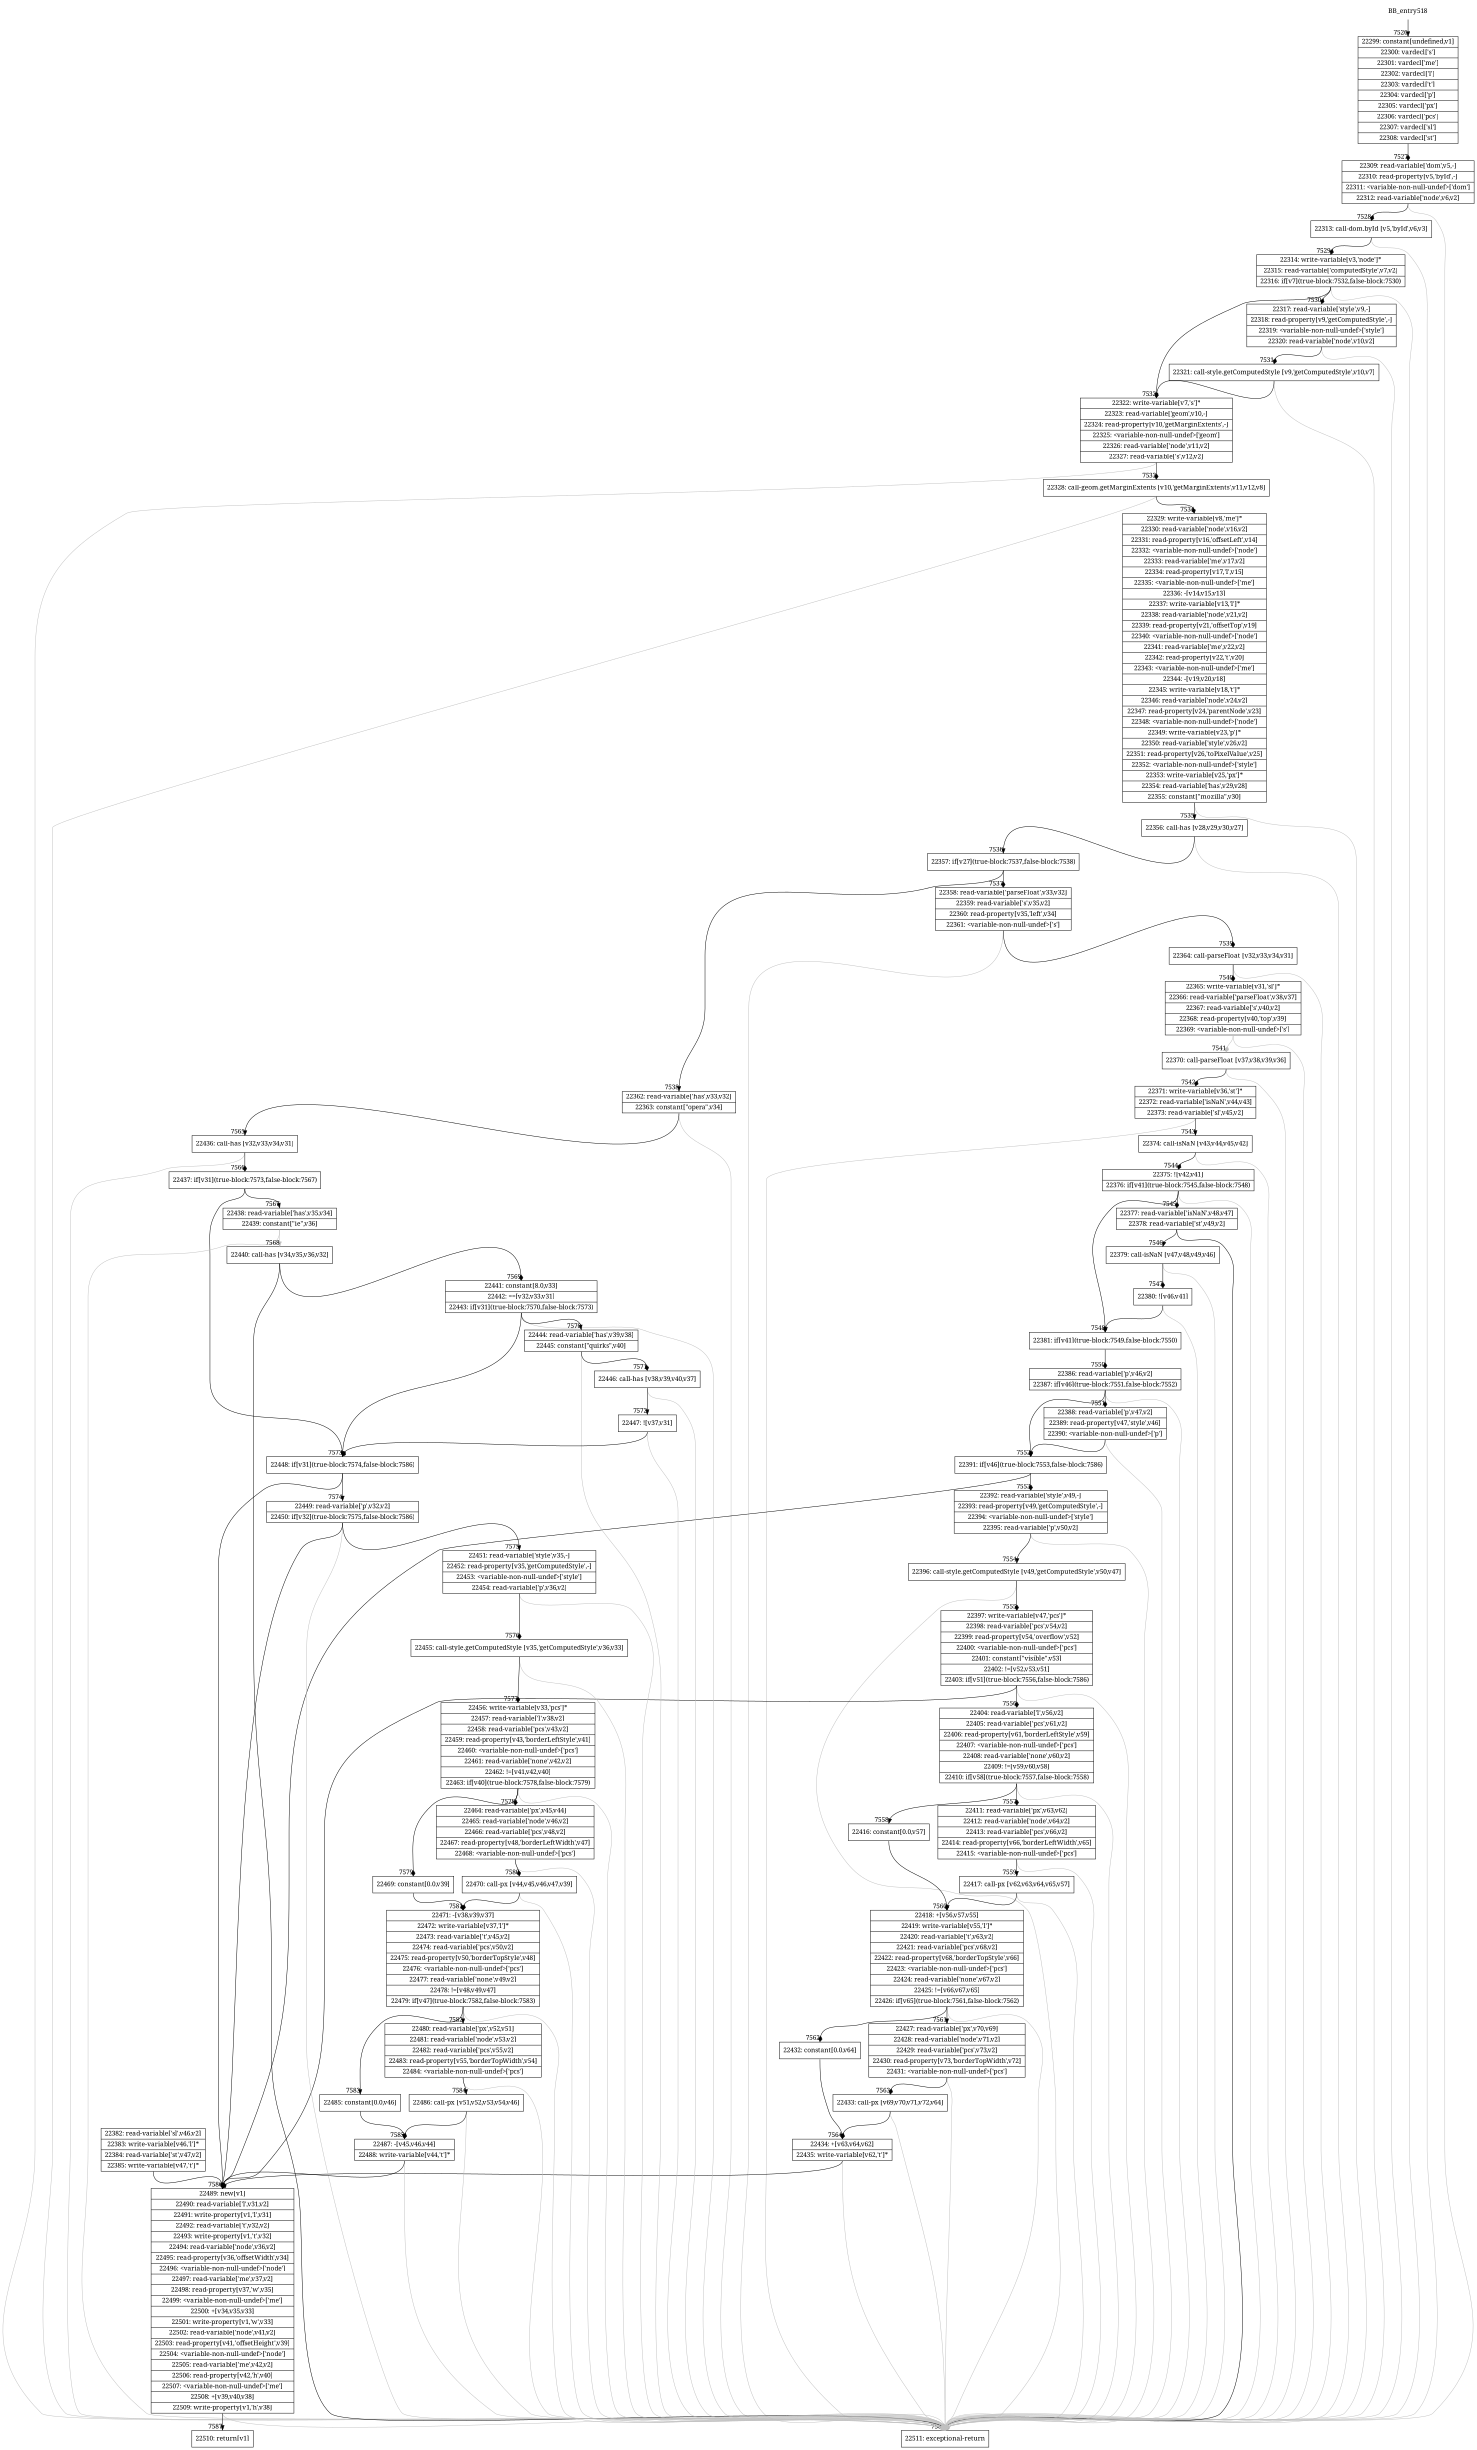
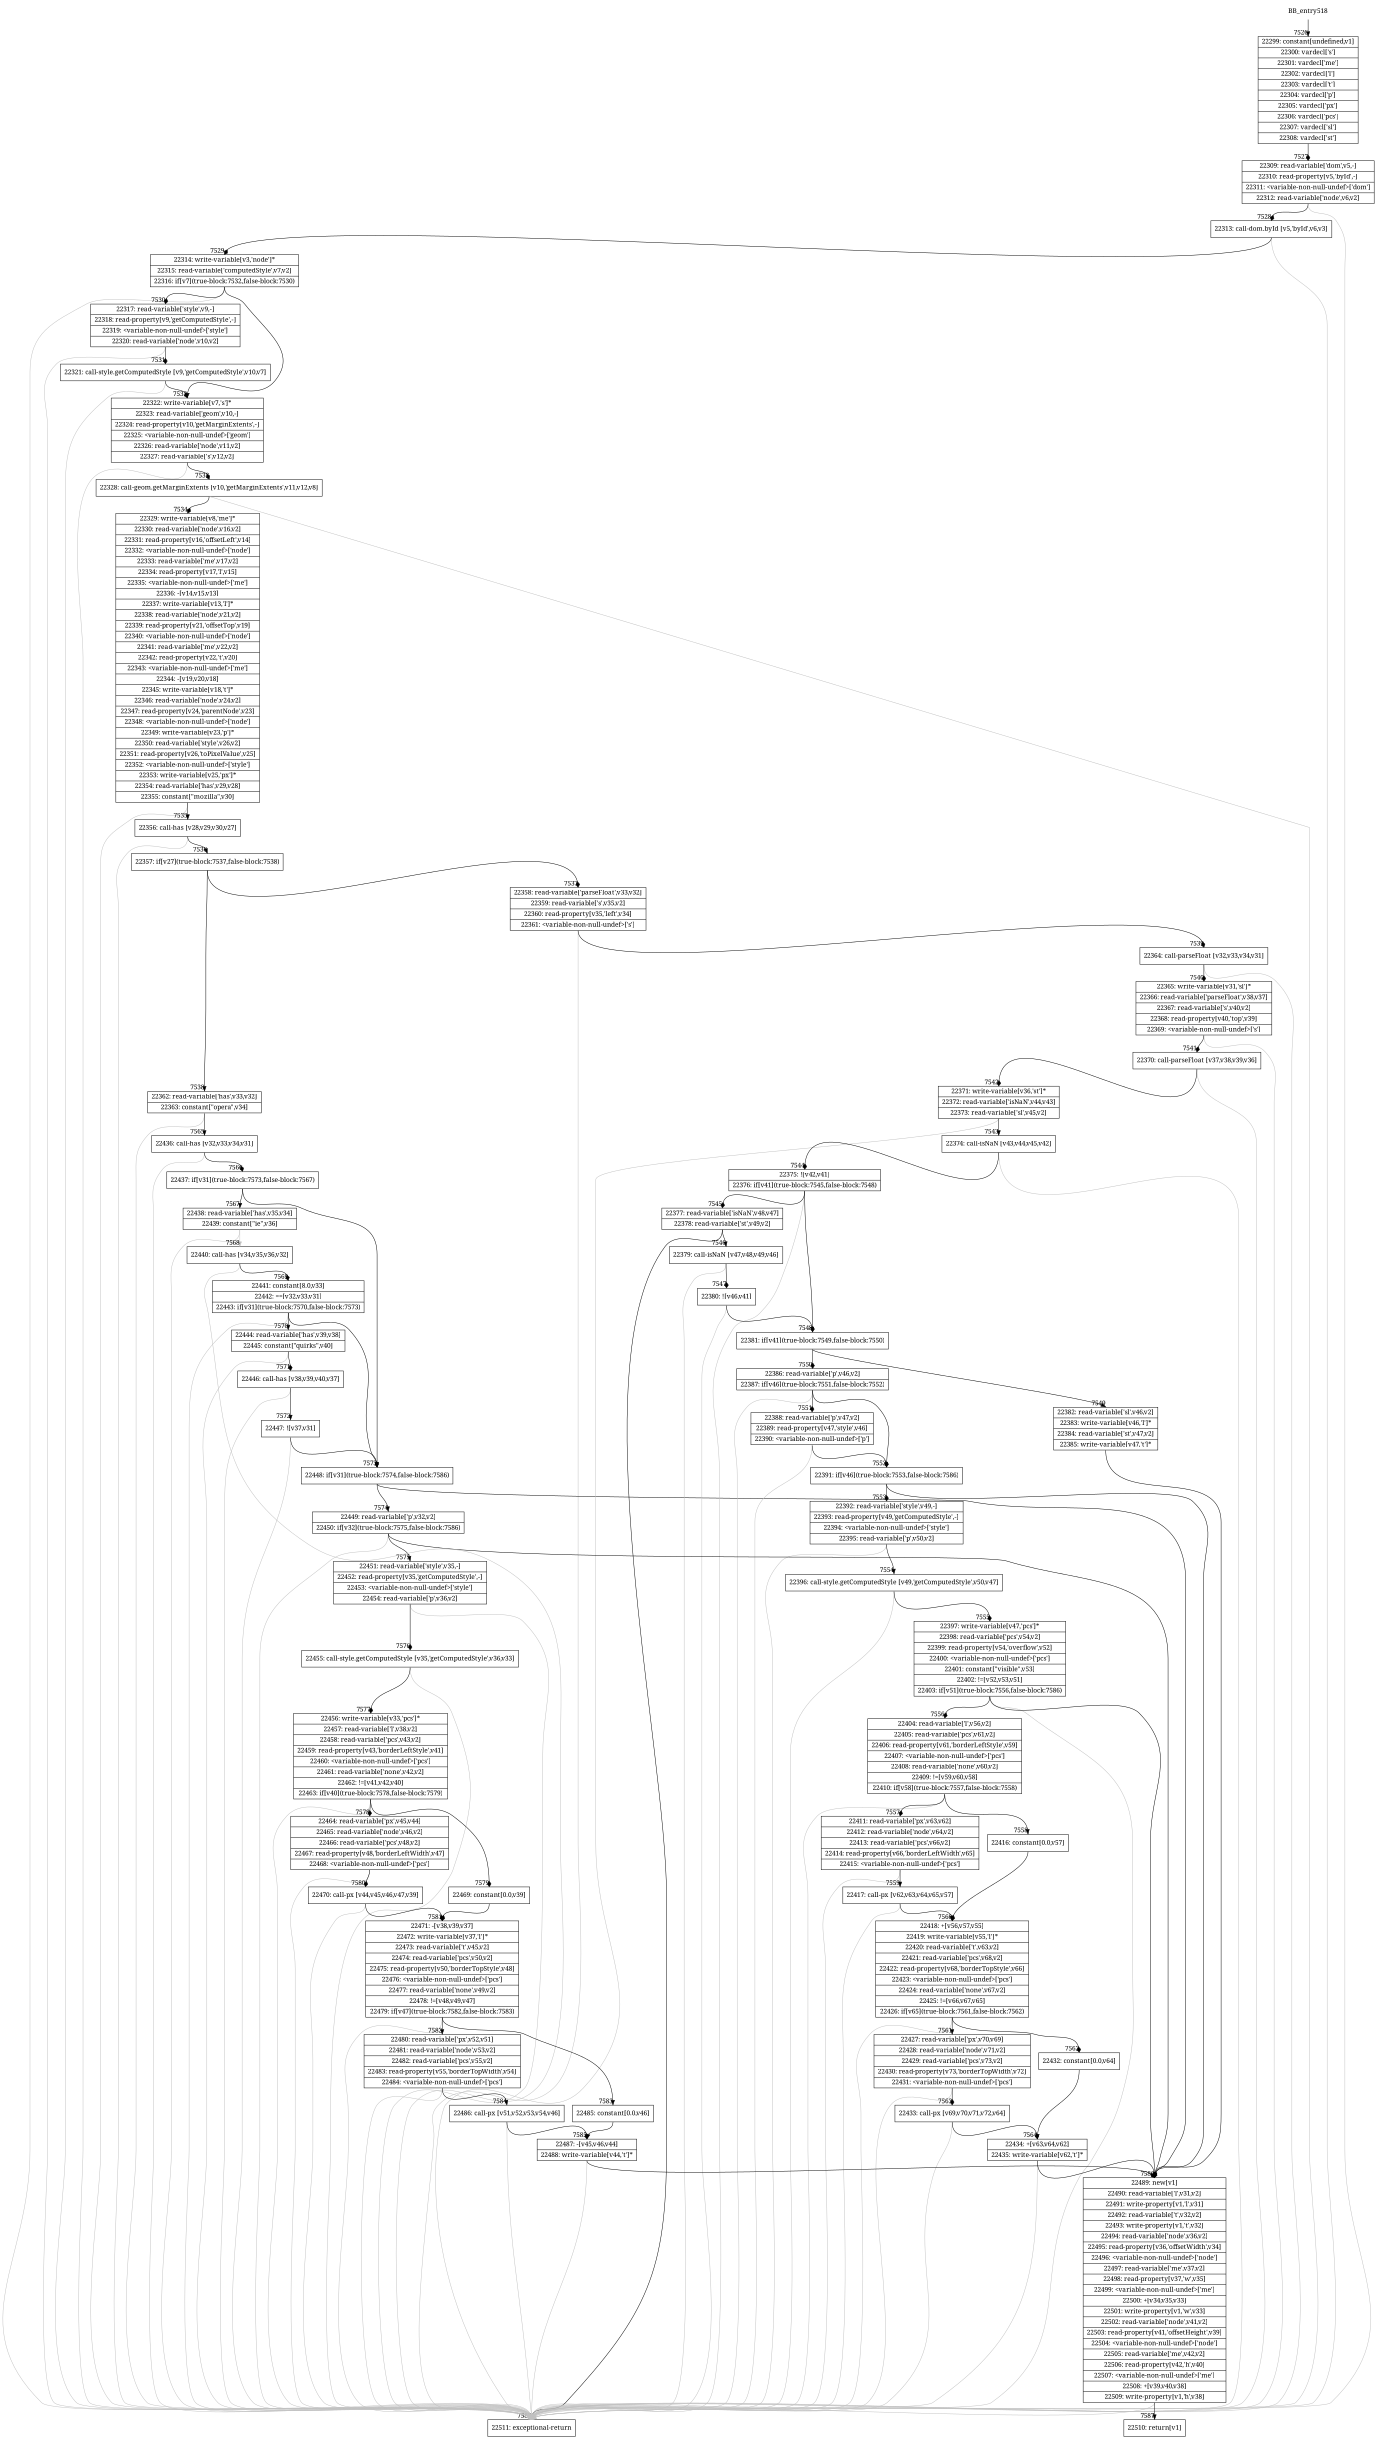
(1231, 1041) -> (1202, 1041)
none -> (957, 1378)
(288, 2144) -> (560, 1829)
